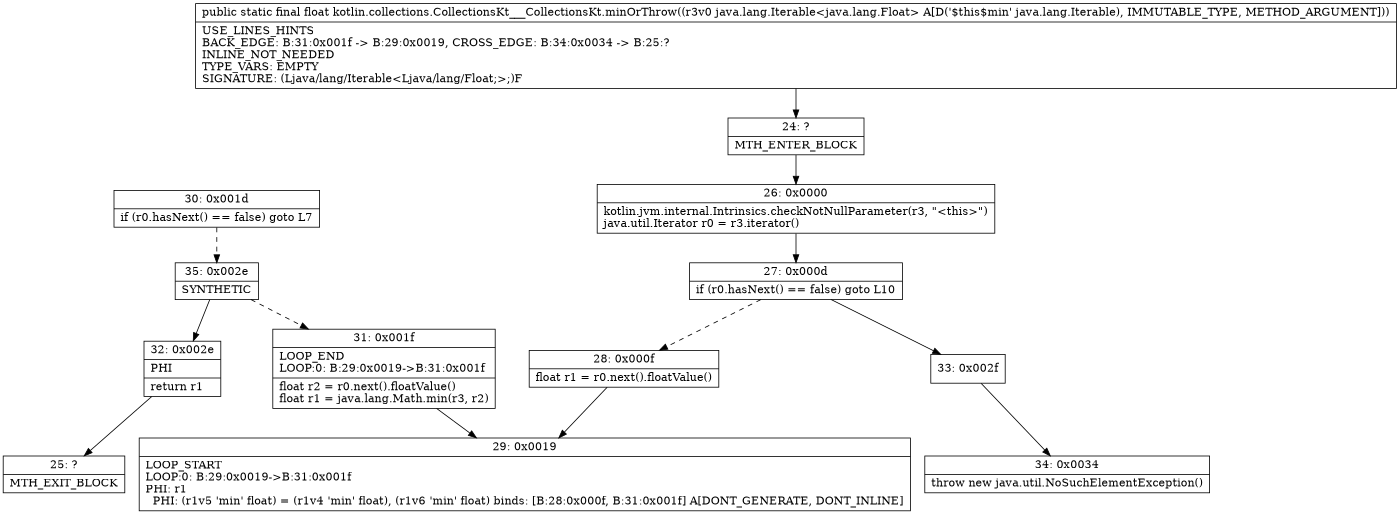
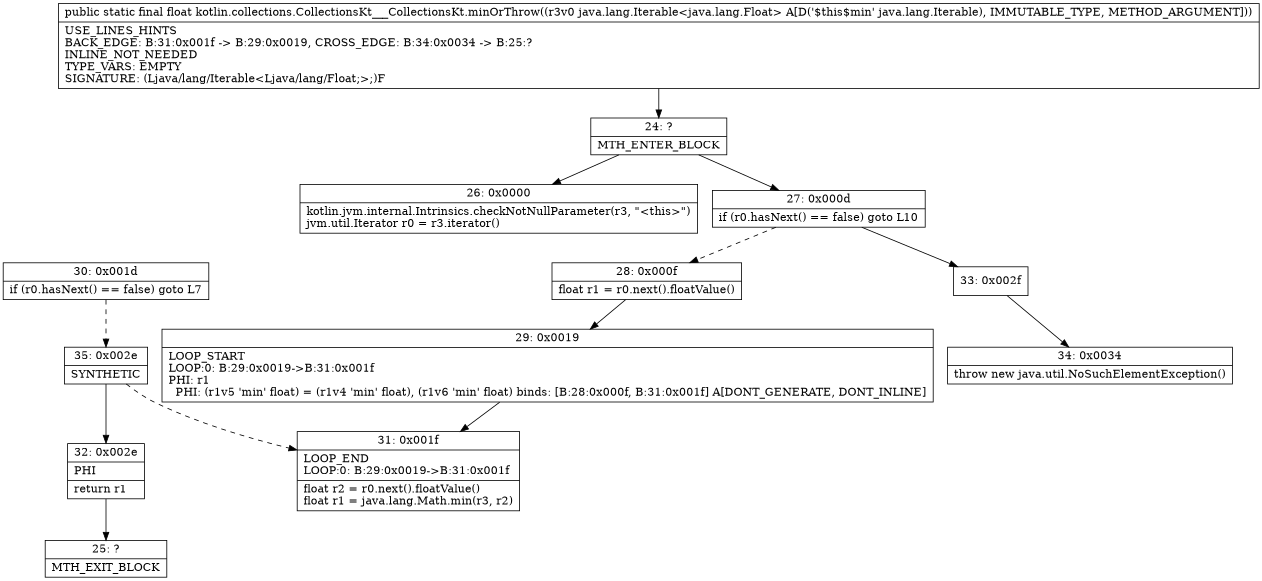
(702, 224) -> (403, 224)
(796, 244) -> (735, 171)
(453, 421) -> (483, 414)
